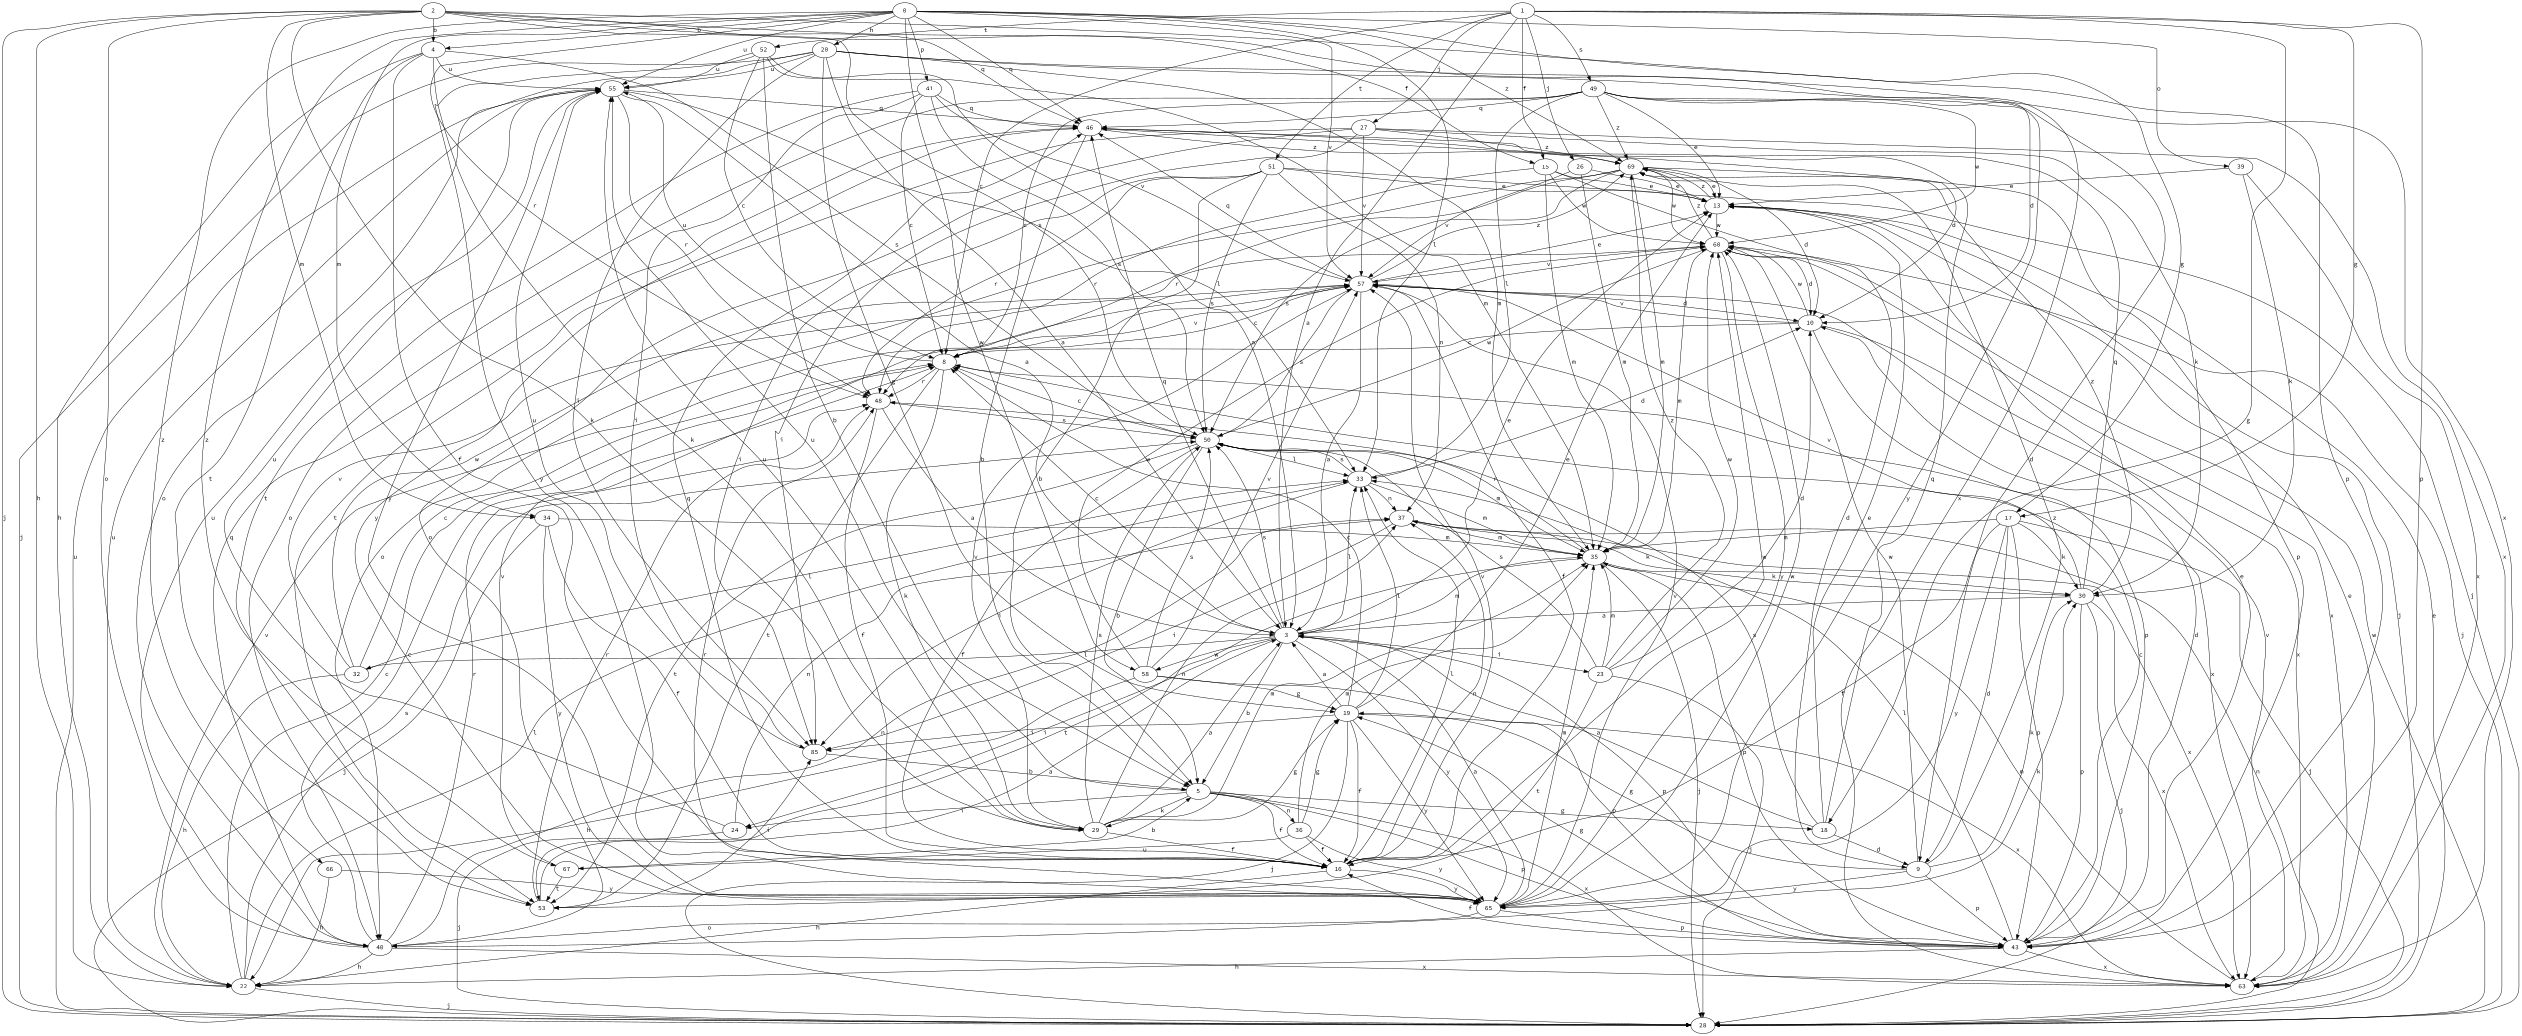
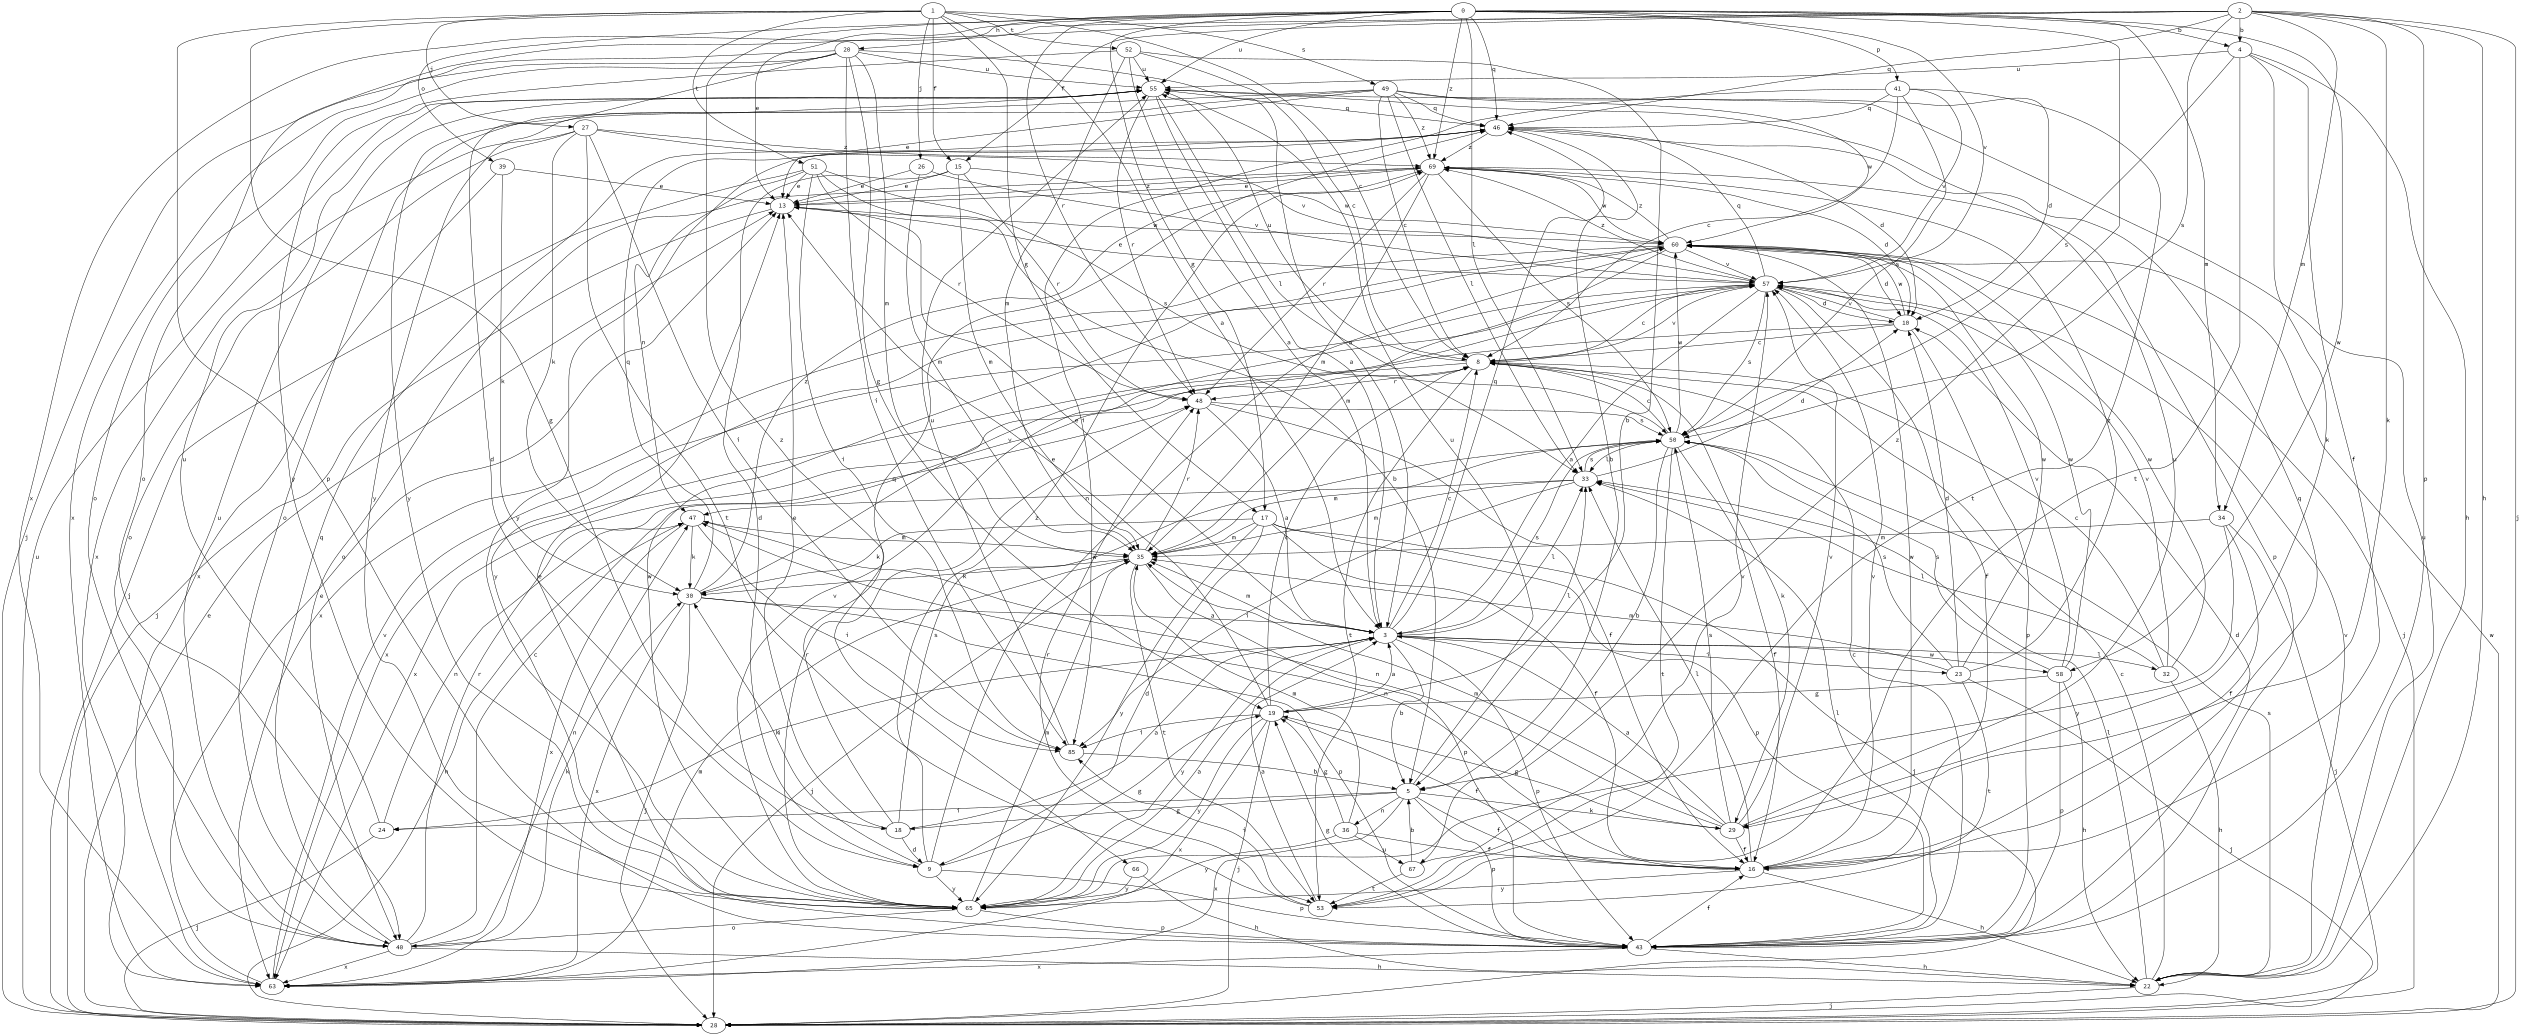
none -> (952, 33)
(1401, 518) -> (693, 518)
